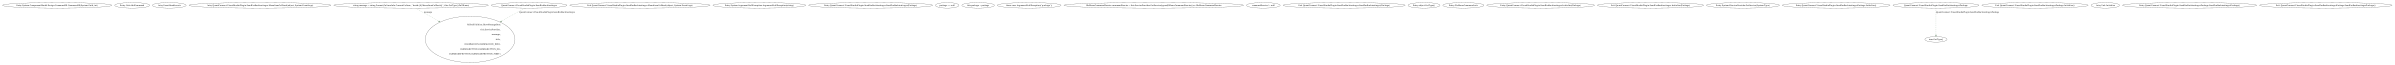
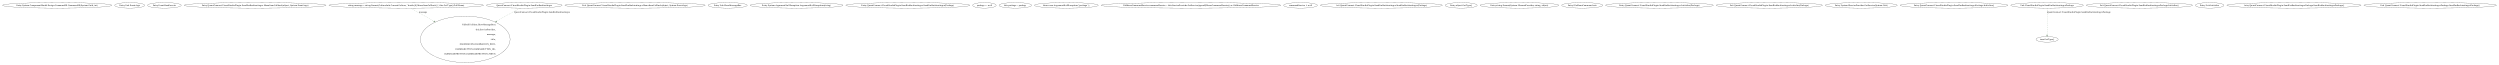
(132, 5) -> (130, 5)
none -> (728, 5)
none -> (1519, 5)
(1743, 5) -> (1861, 5)
(1936, 5) -> (2047, 5)
